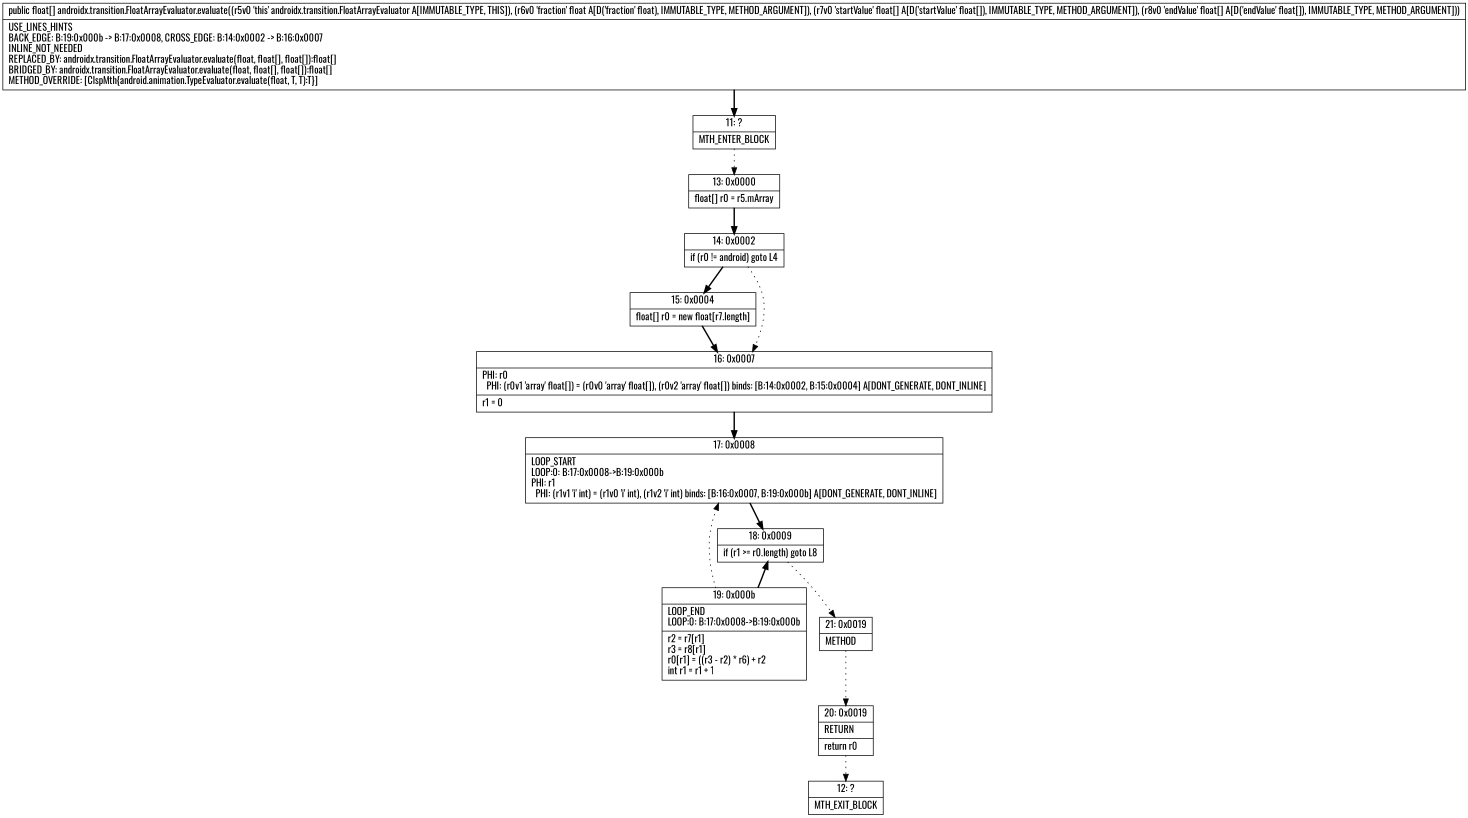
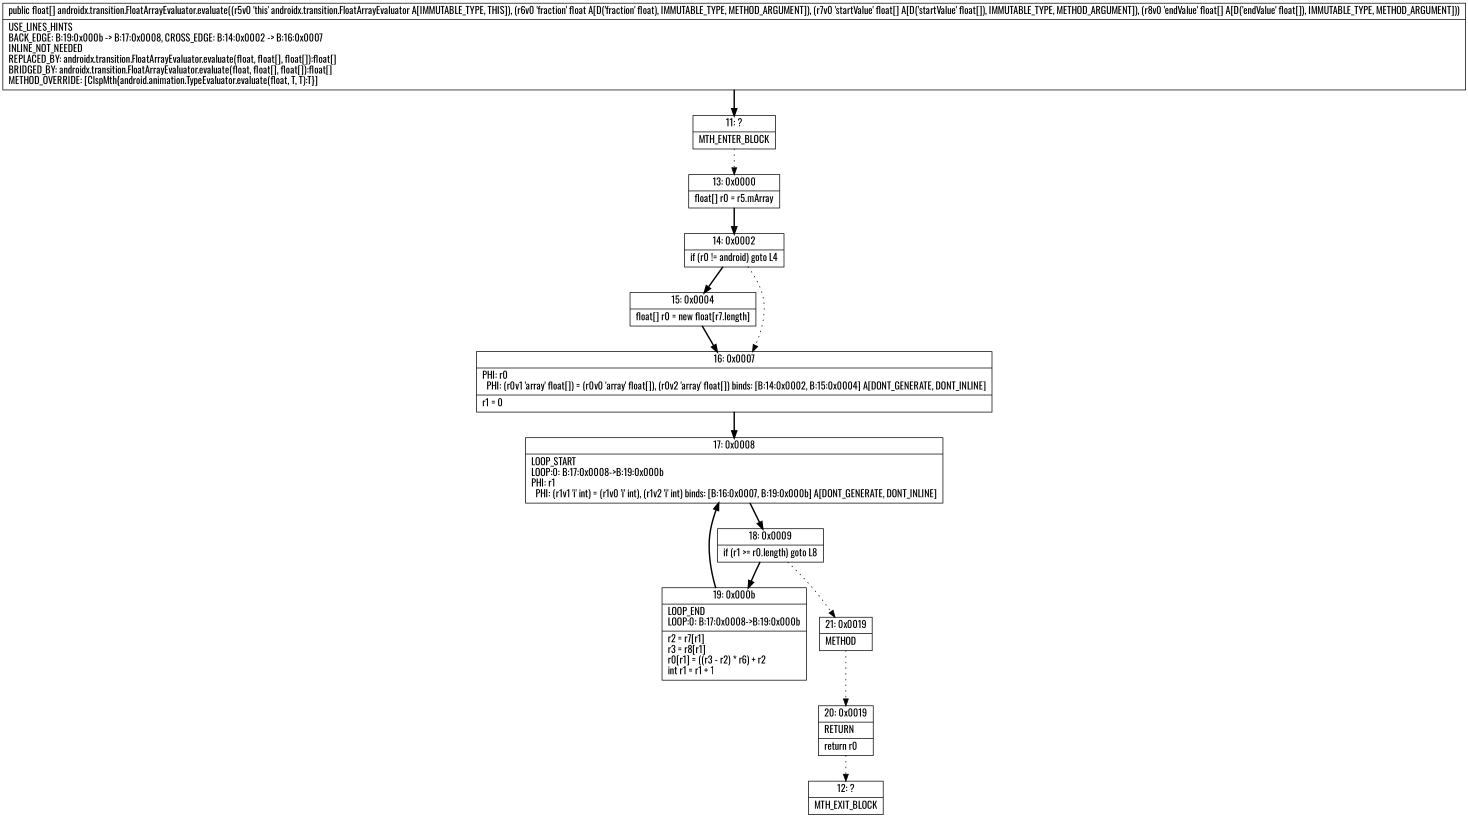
(709, 549) -> (709, 549)
(762, 578) -> (756, 571)
